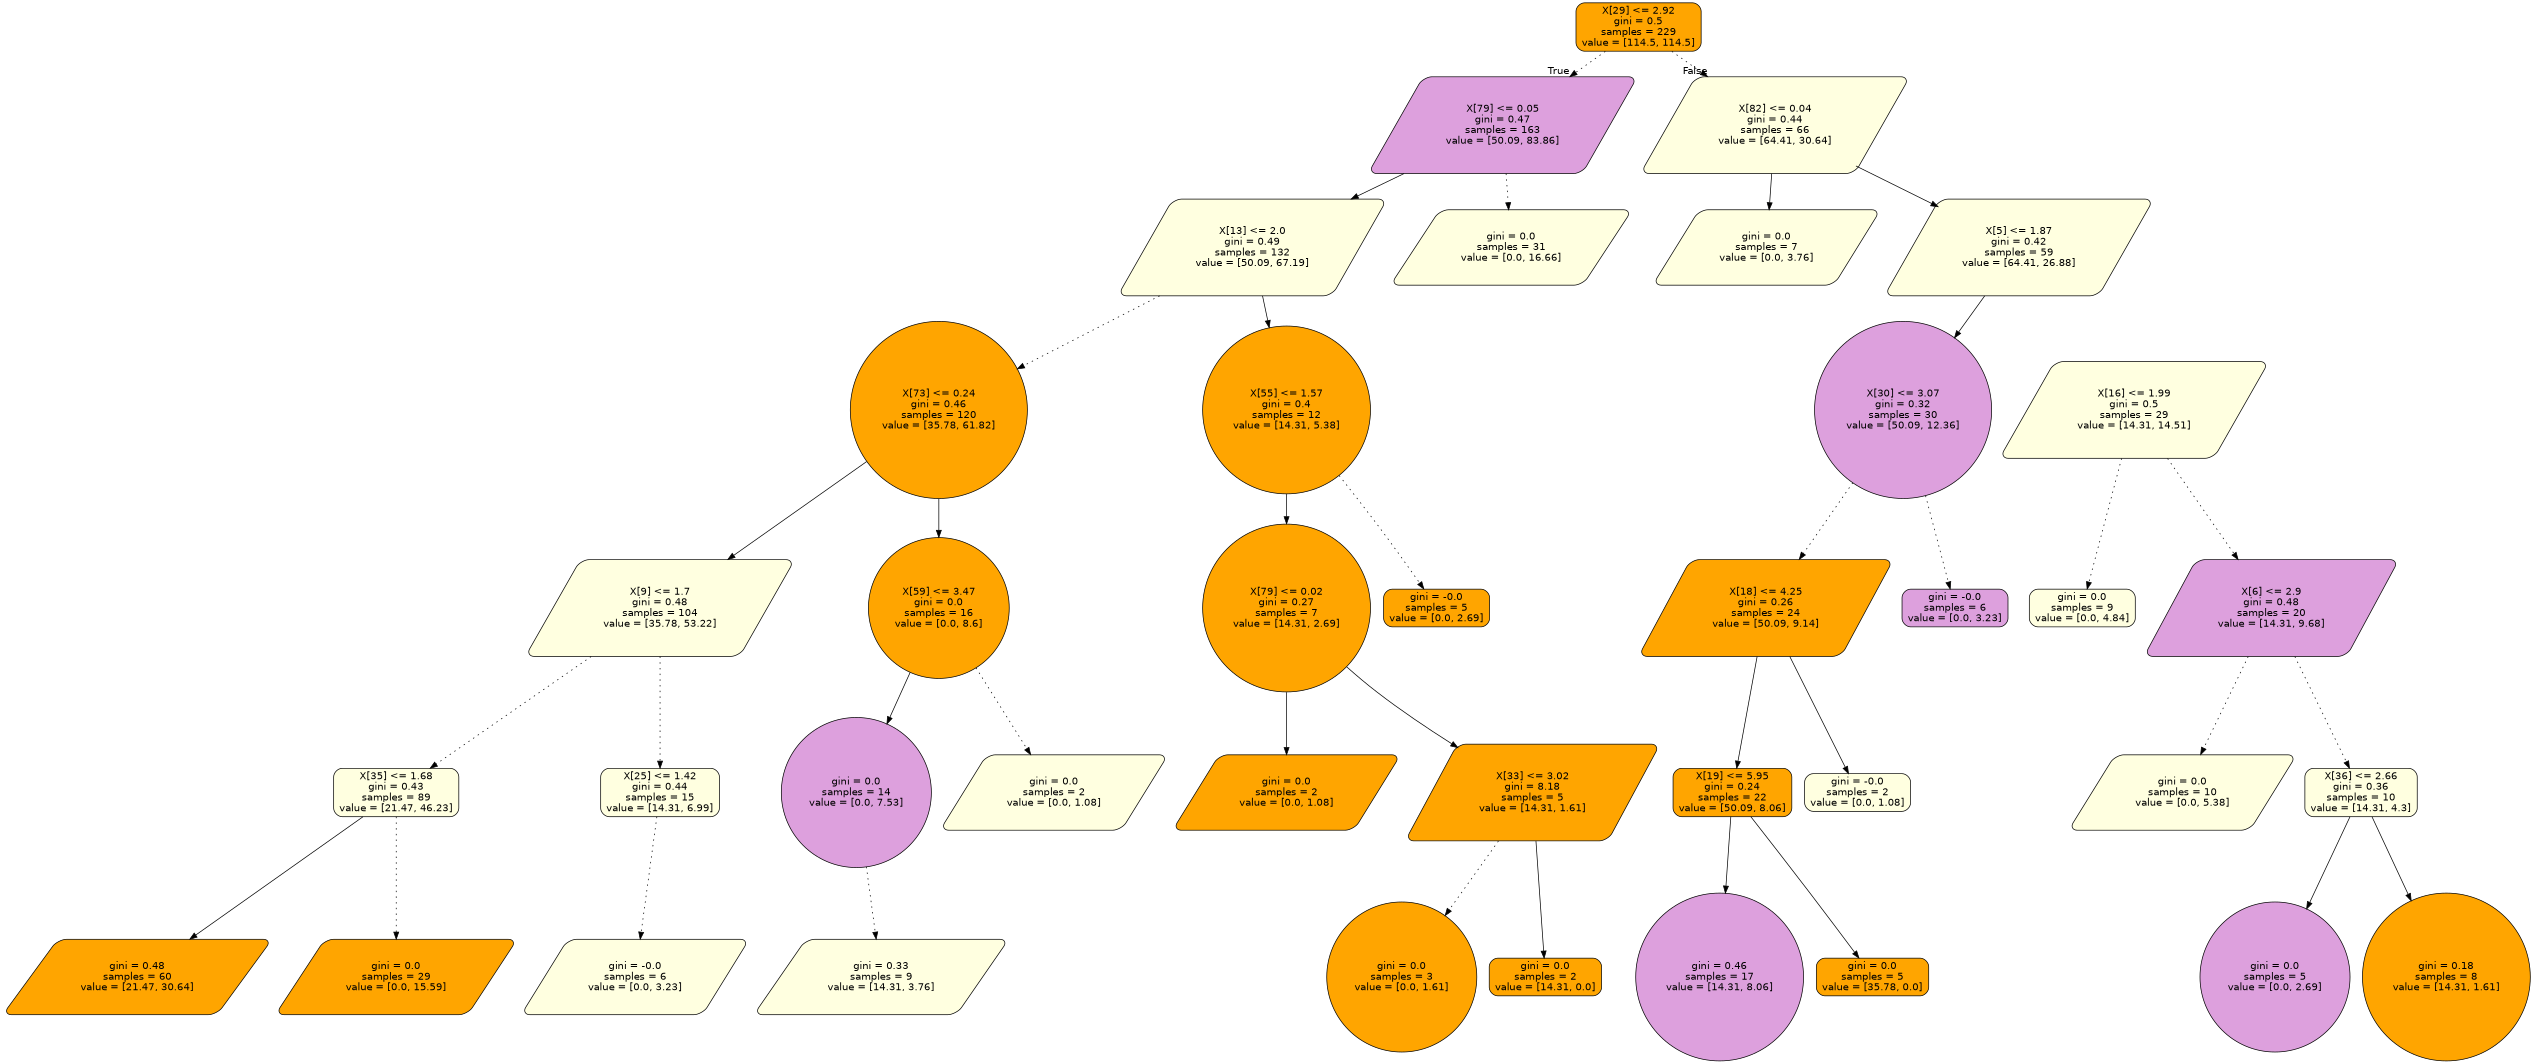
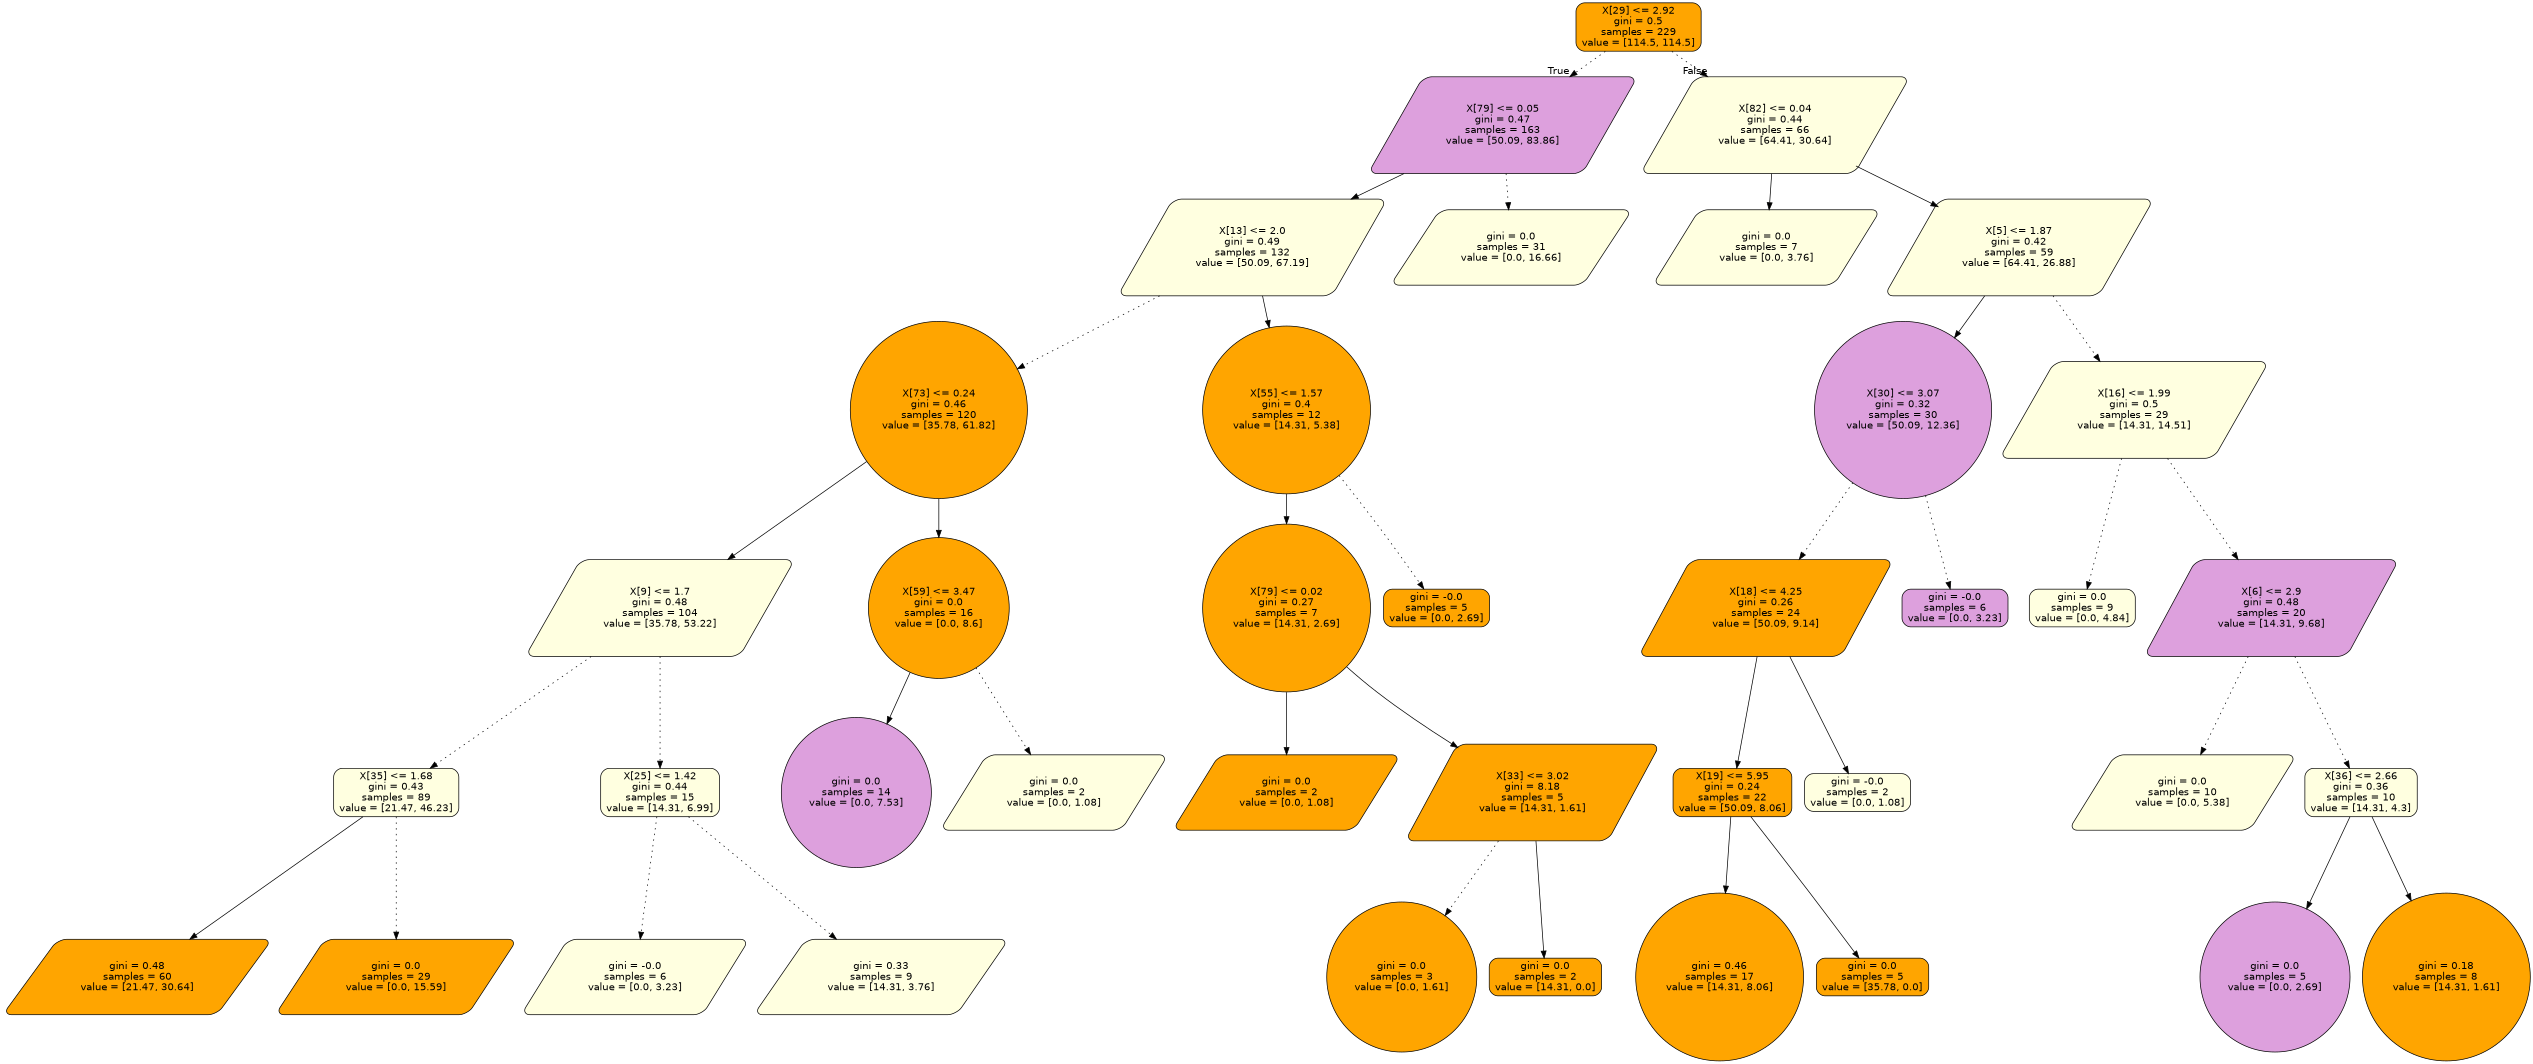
none -> (2074, 326)
(871, 899) -> (760, 876)
(1720, 977) -> (1720, 977)
